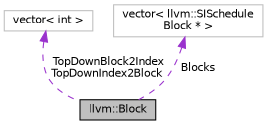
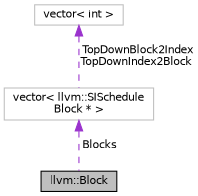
(49, 79) -> (79, 62)
